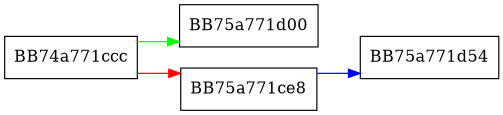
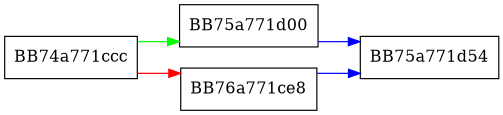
none -> (333, 42)
(249, 89) -> (249, 89)
